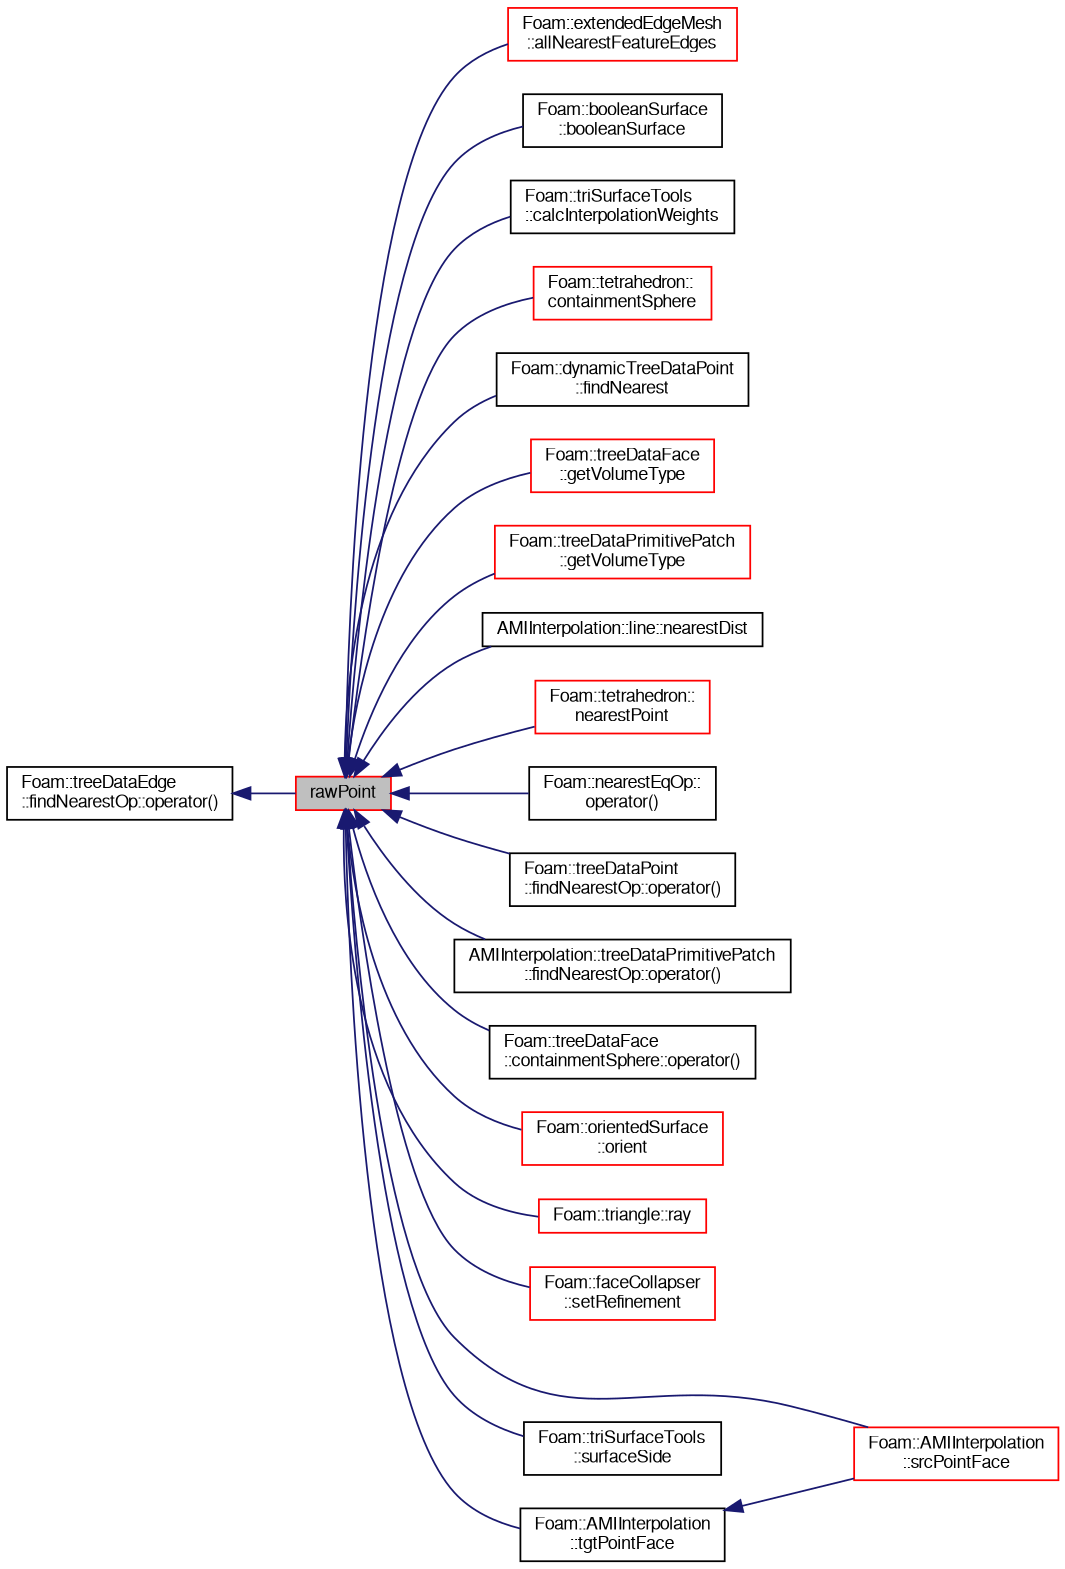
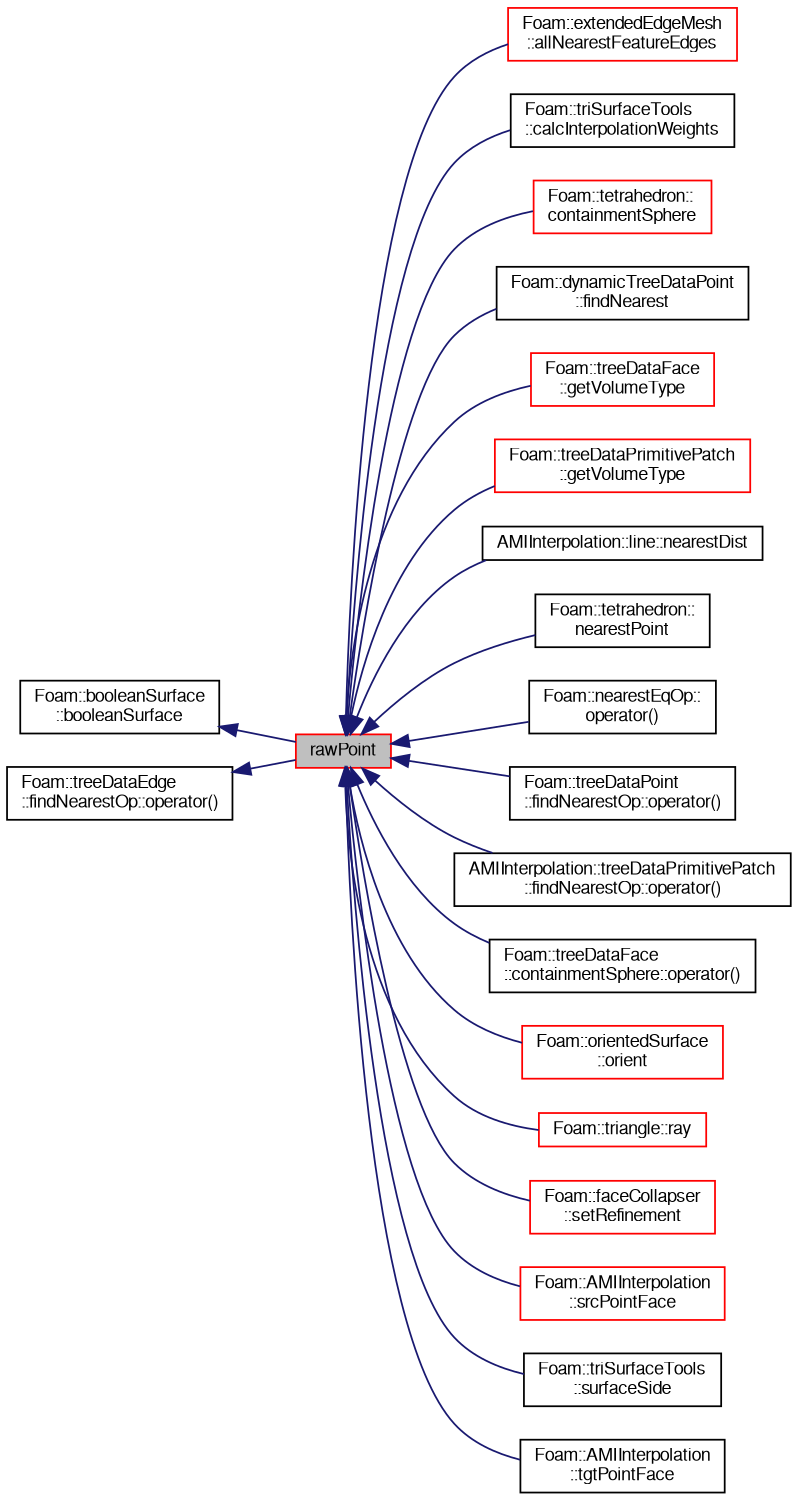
(377, 415) -> (266, 736)
(623, 707) -> (623, 621)
(798, 1492) -> none
